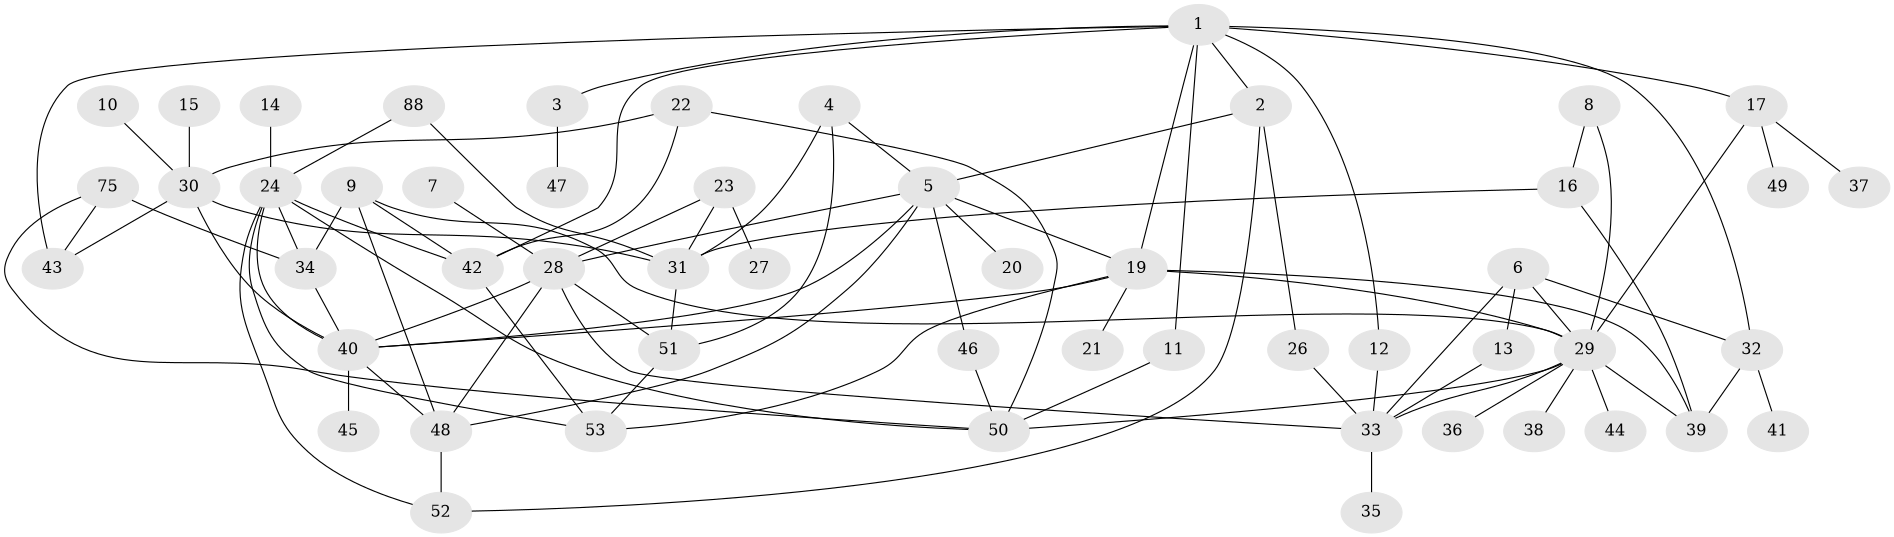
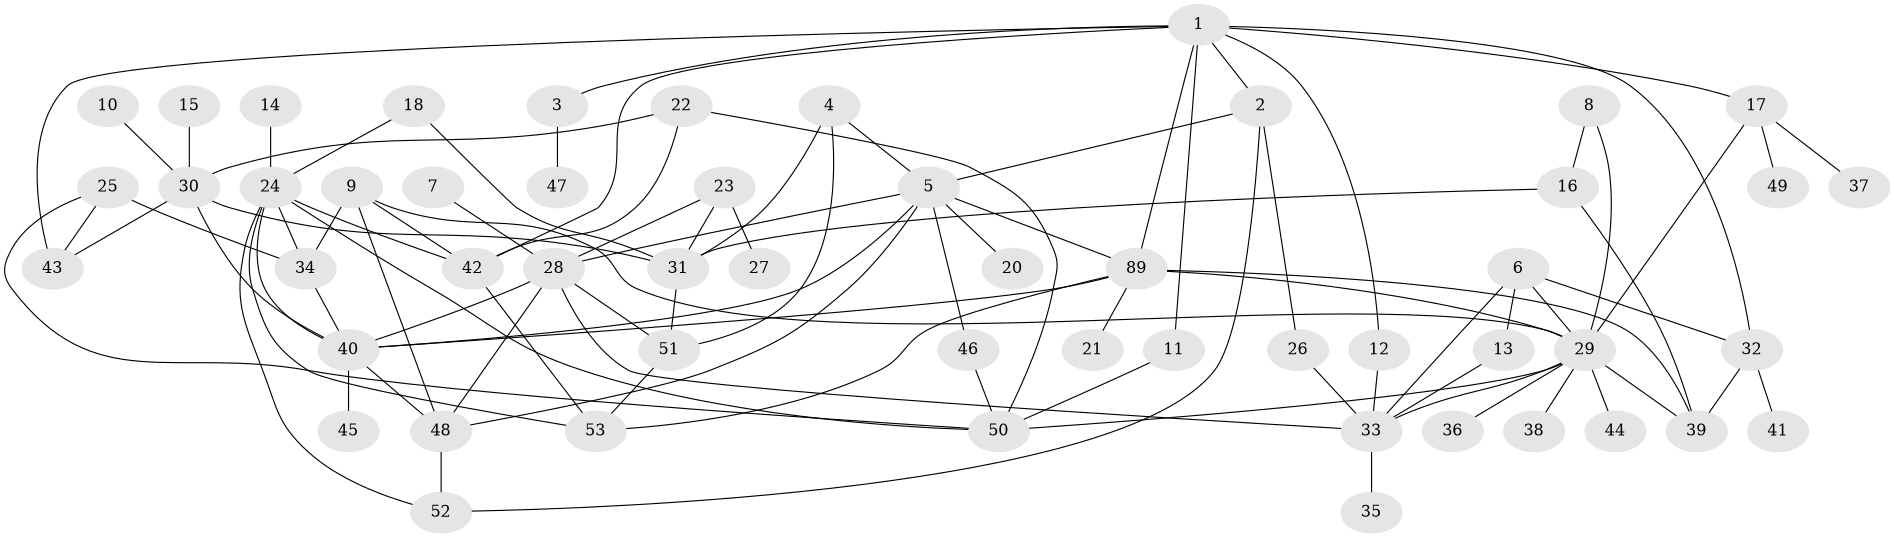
(414, 106) -> (414, 106)
(108, 187) -> (108, 187)
(1137, 269) -> (1137, 269)
